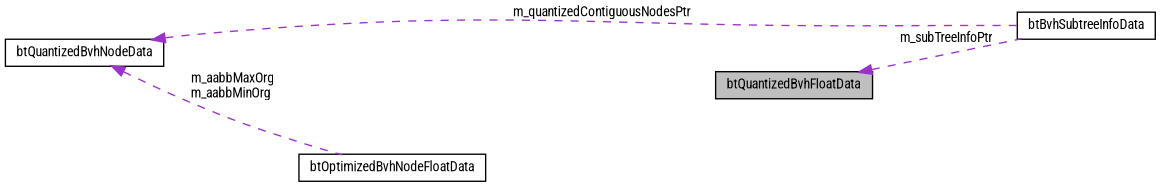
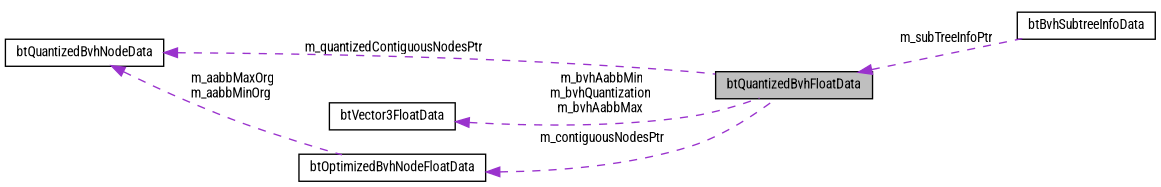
(591, 21) -> (447, 58)
none -> (392, 116)
none -> (645, 158)
